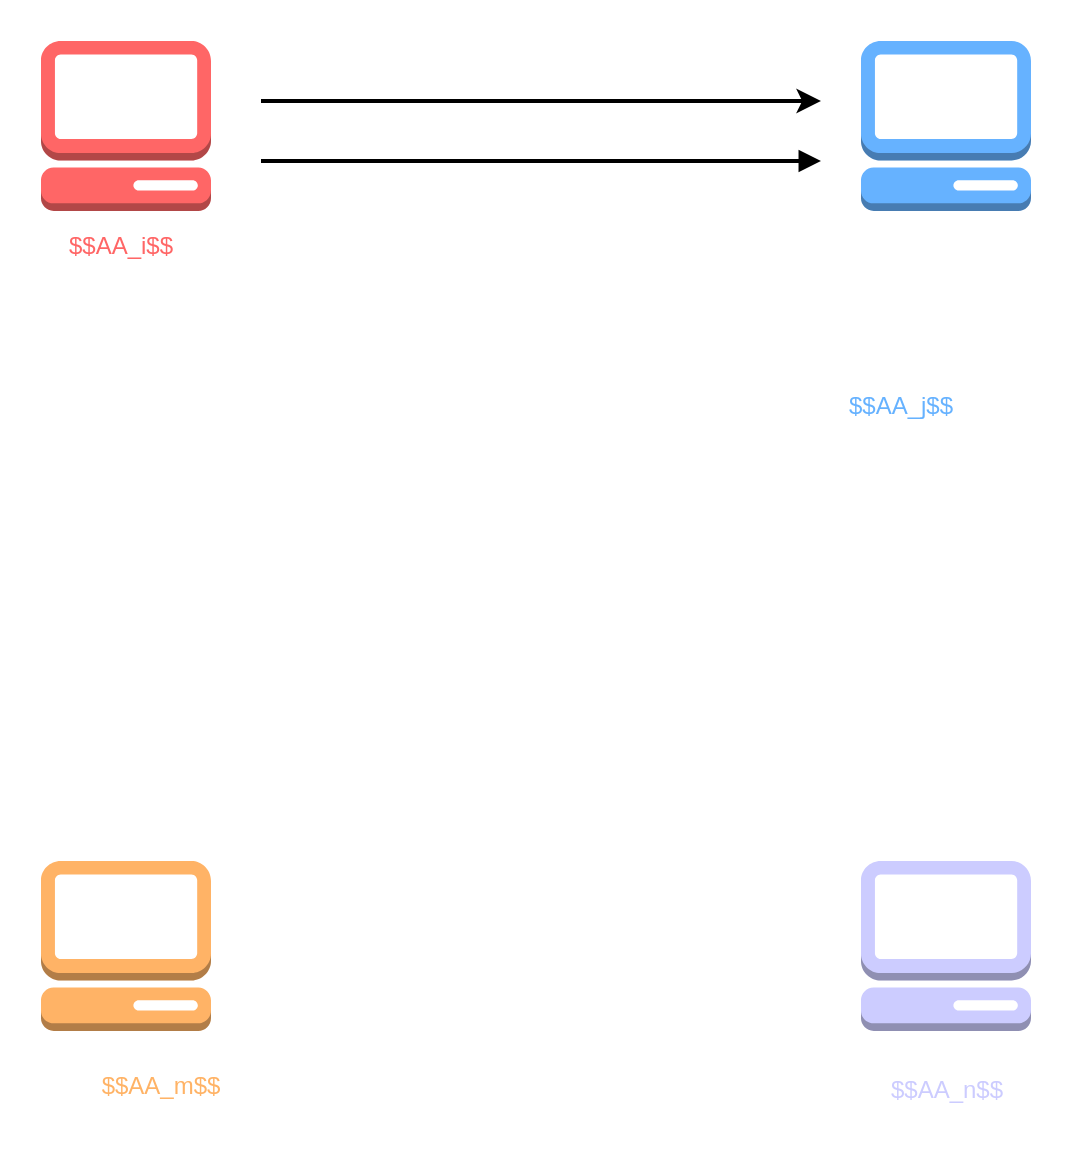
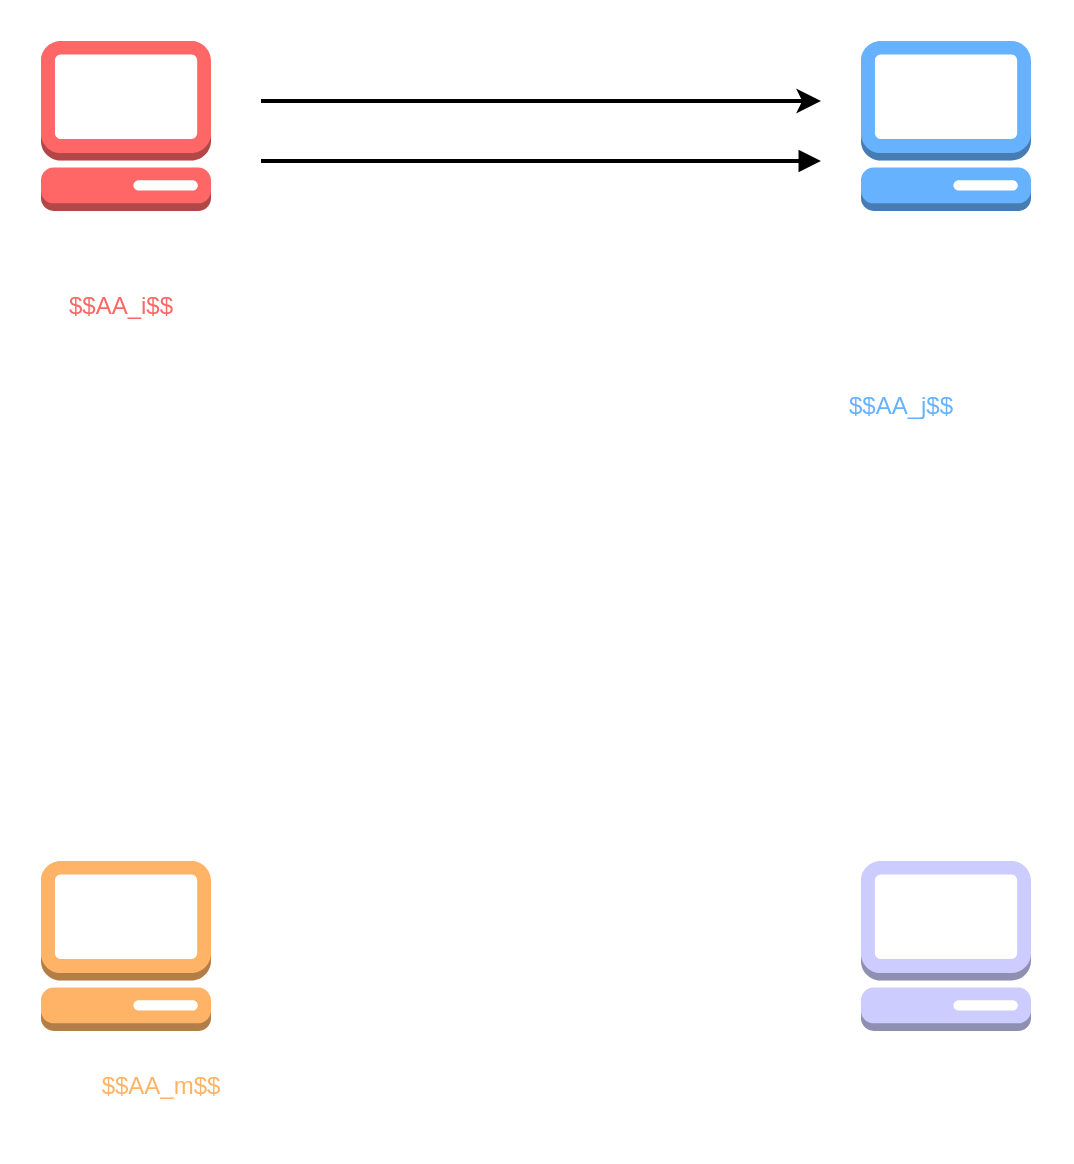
(121, 247) -> (121, 307)
(946, 1091) -> none
